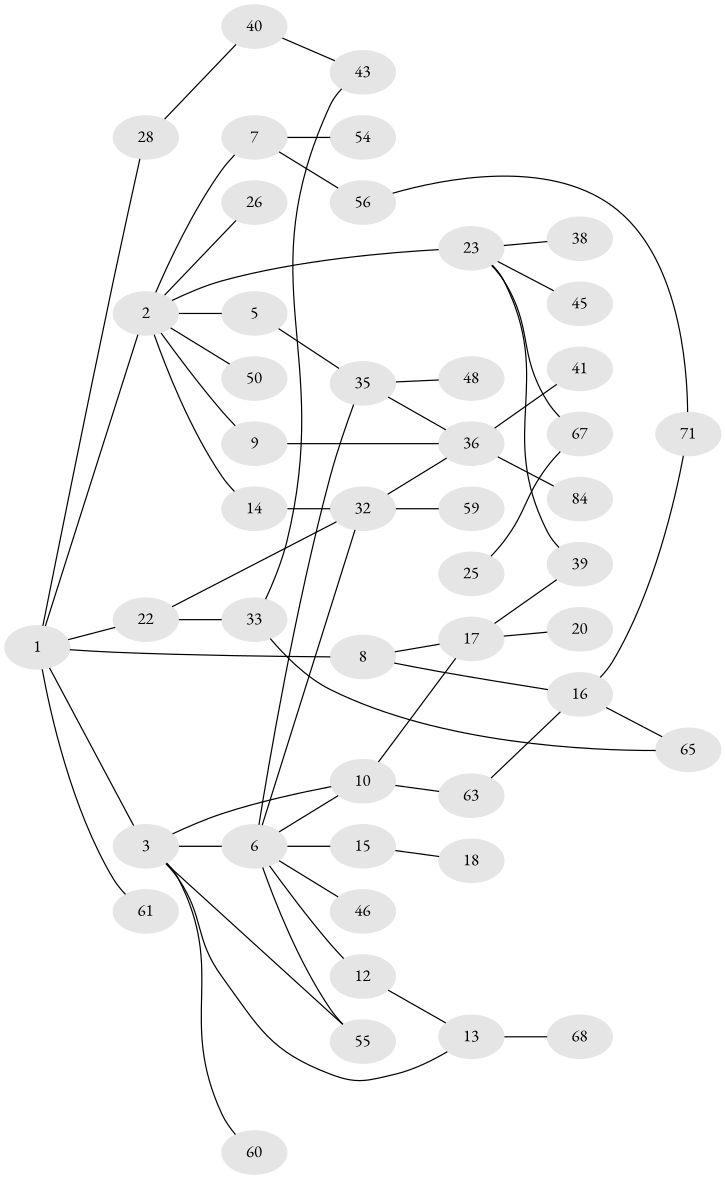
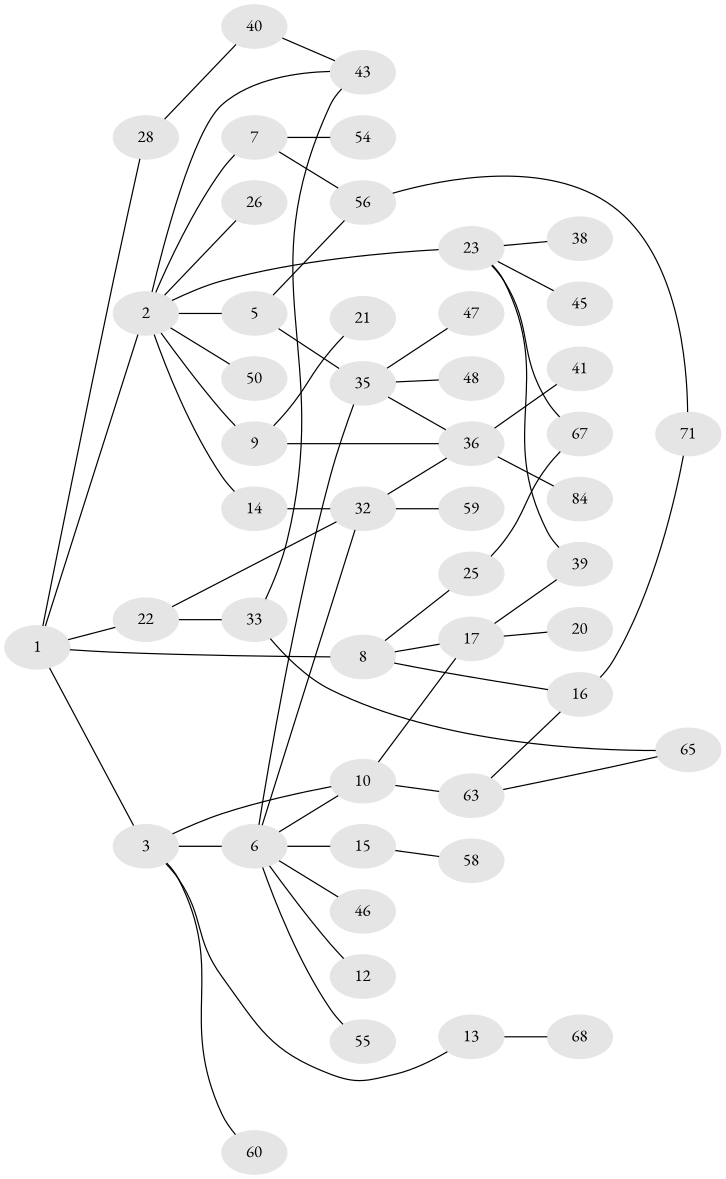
none -> (199, 141)
none -> (312, 254)
none -> (471, 313)
none -> (363, 318)
none -> (417, 615)
(634, 722) -> (580, 774)
(471, 861) -> (471, 861)
(146, 911) -> none
(254, 944) -> none
(417, 1007) -> none
